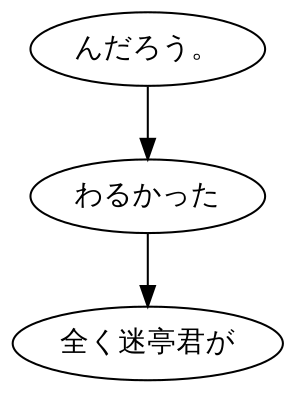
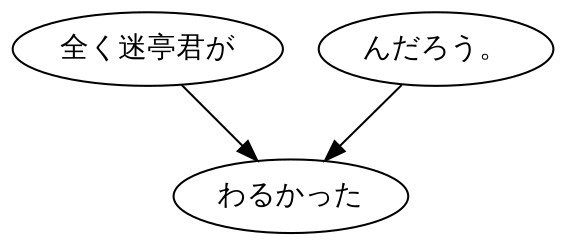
(148, 260) -> (212, 115)
